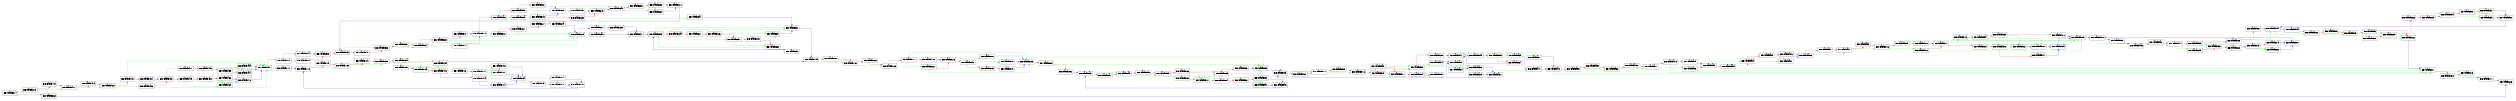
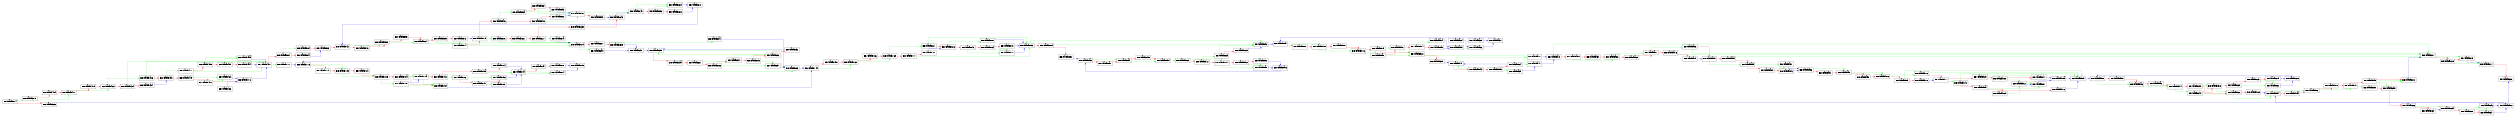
none -> (538, 6)
(1182, 71) -> none
(214, 79) -> (224, 81)
